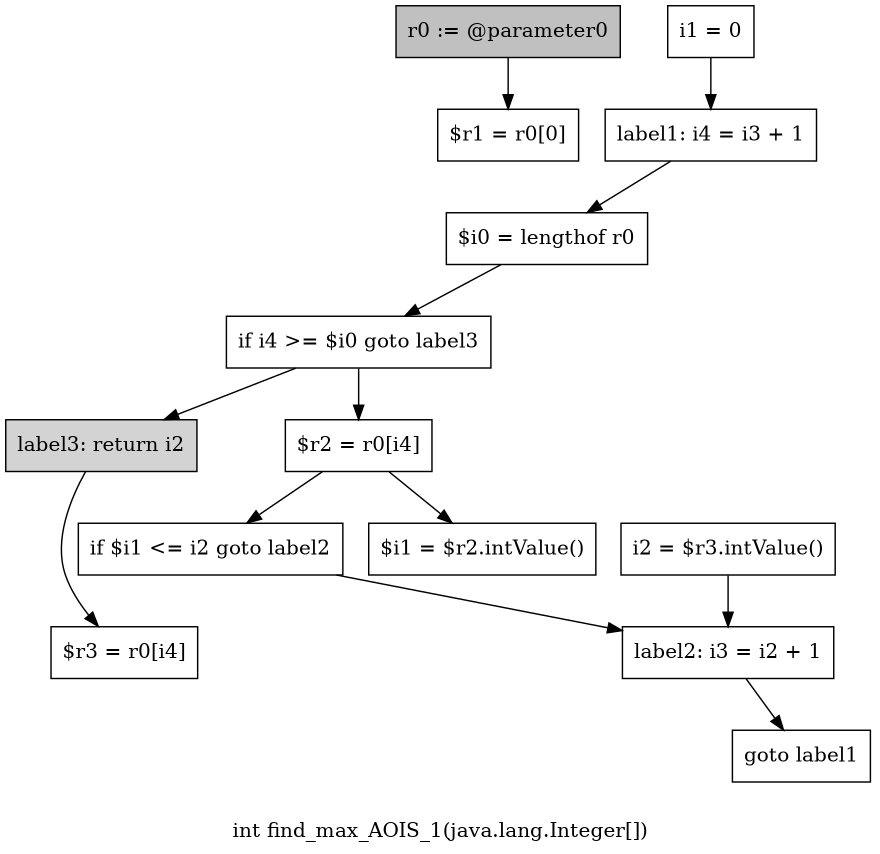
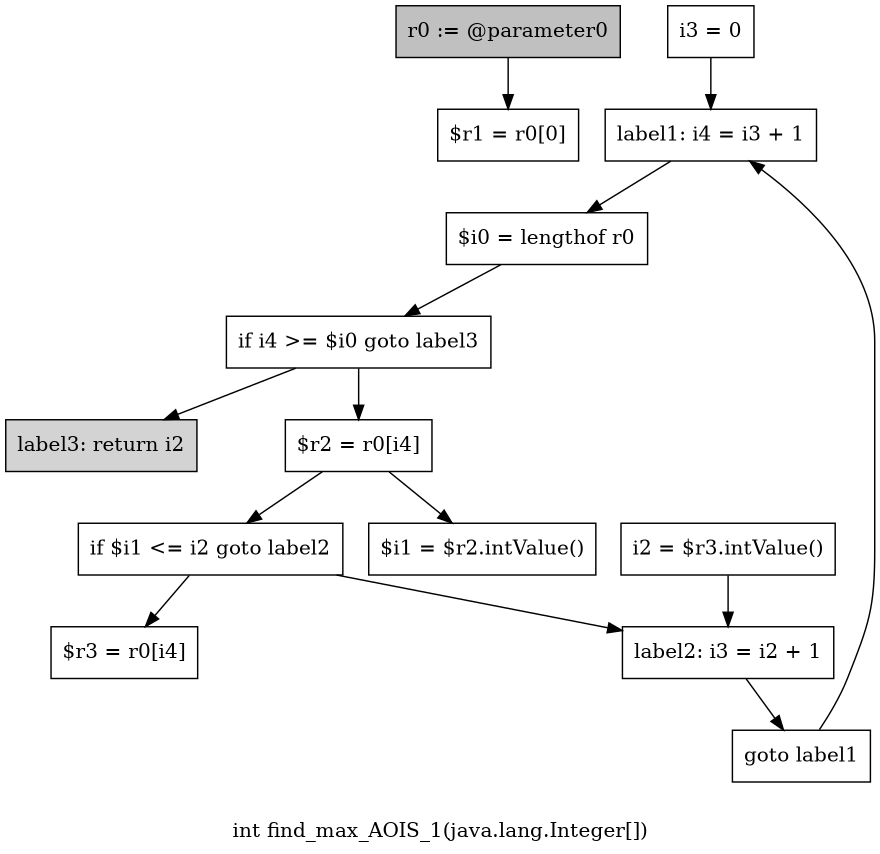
(711, 32) -> (711, 32)
none -> (875, 435)
(62, 545) -> (172, 595)
